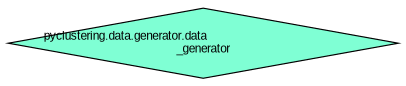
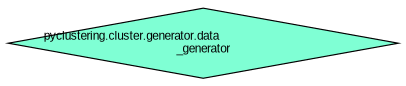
(203, 43) -> (203, 43)
